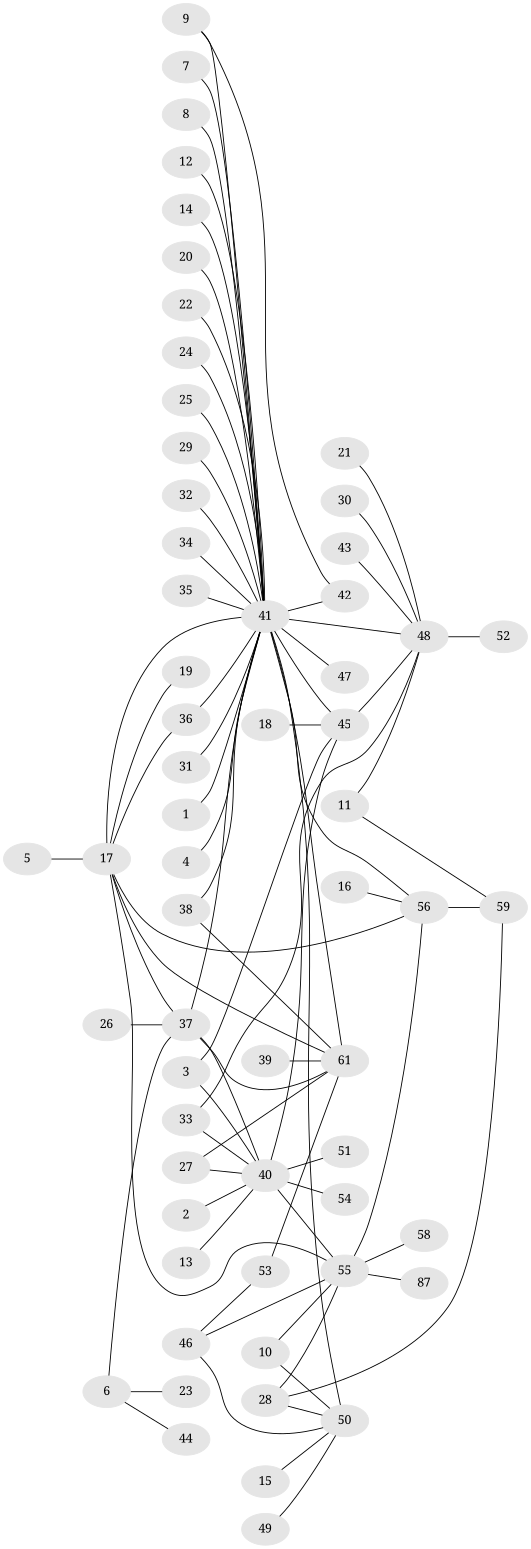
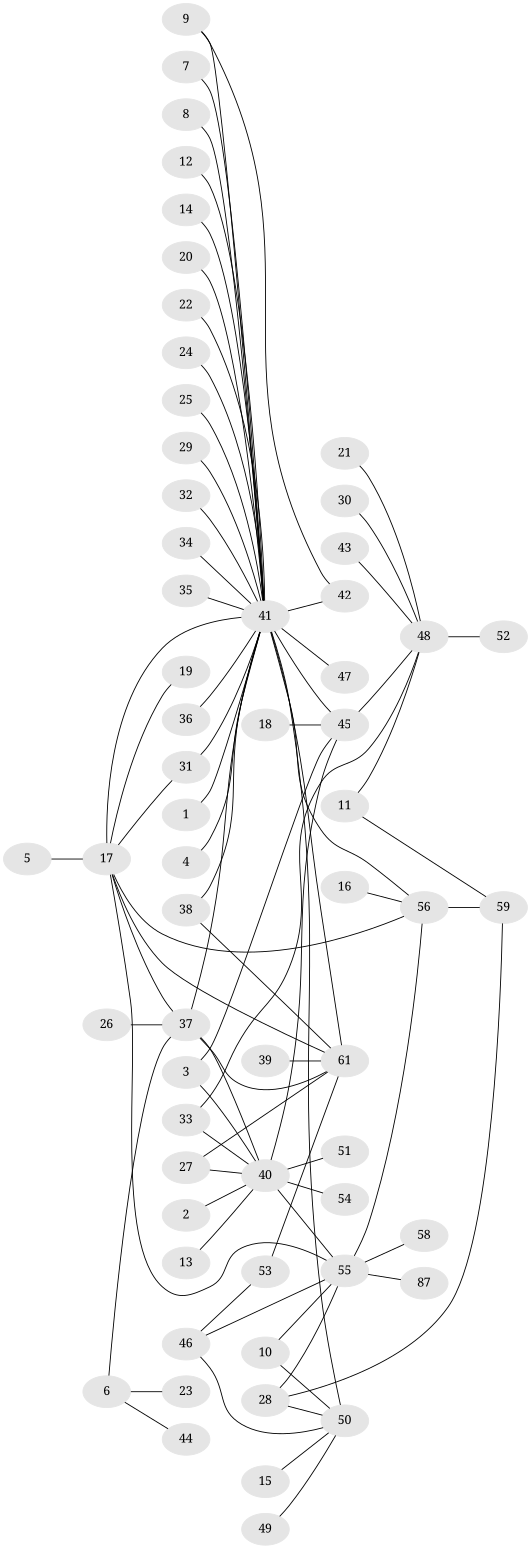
(345, 627) -> none
(138, 786) -> (145, 812)
